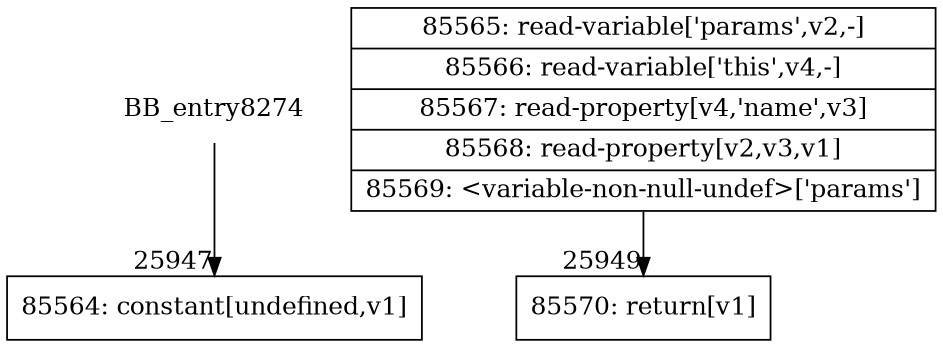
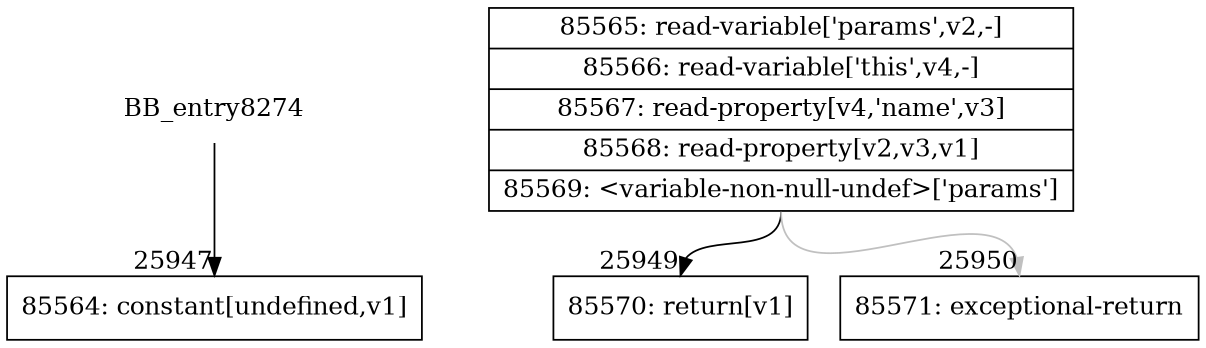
none -> (1019, 308)
